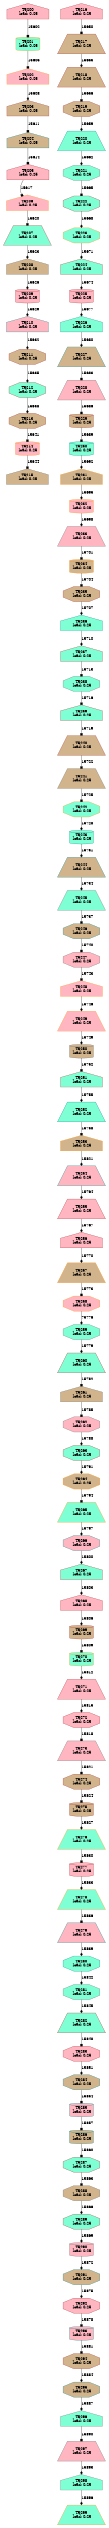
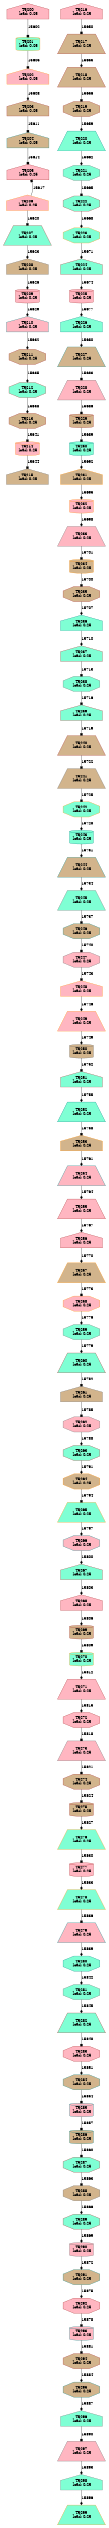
(21, 187) -> (33, 189)
(87, 580) -> (87, 580)
(87, 1159) -> (87, 1159)
(87, 1318) -> (87, 1318)
